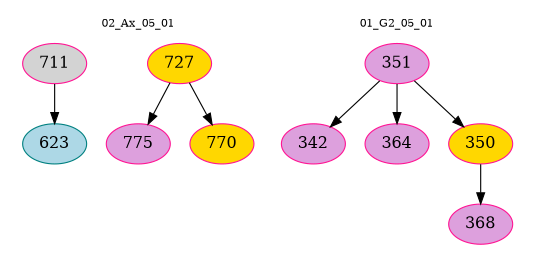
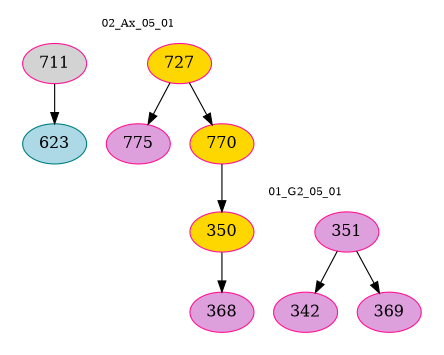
(435, 100) -> (222, 189)
(397, 144) -> (389, 312)
